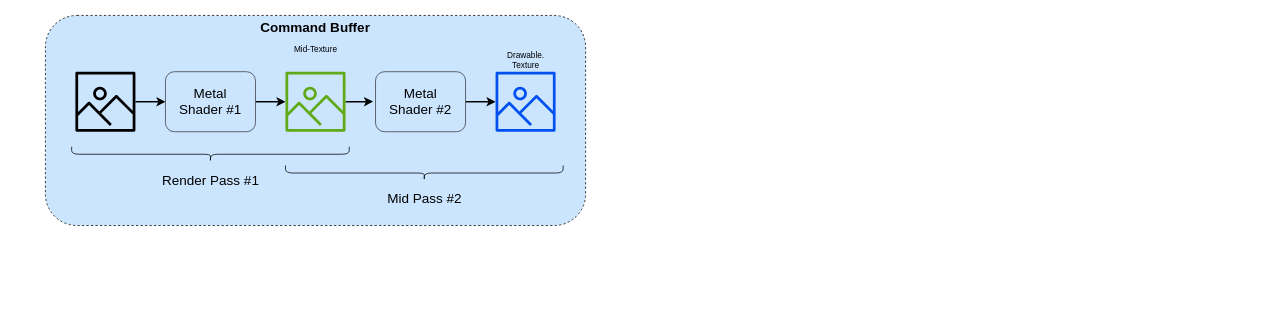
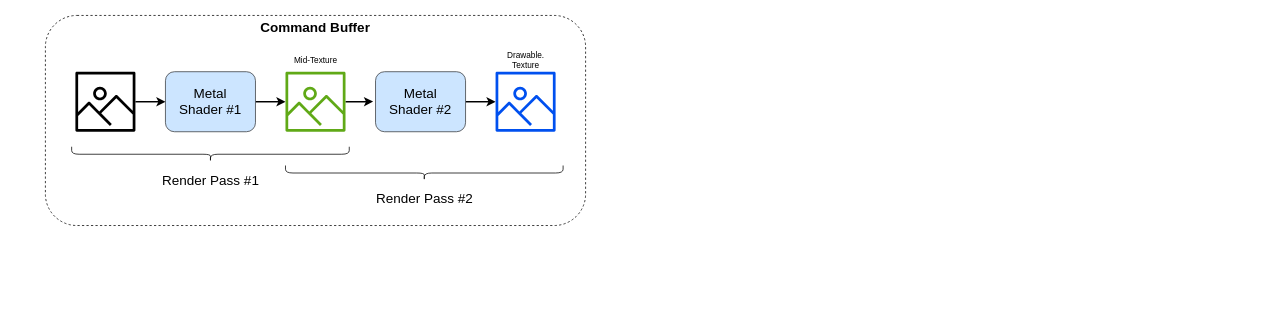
(315, 29) -> (315, 29)
(315, 49) -> (315, 60)
(425, 199) -> (425, 199)
